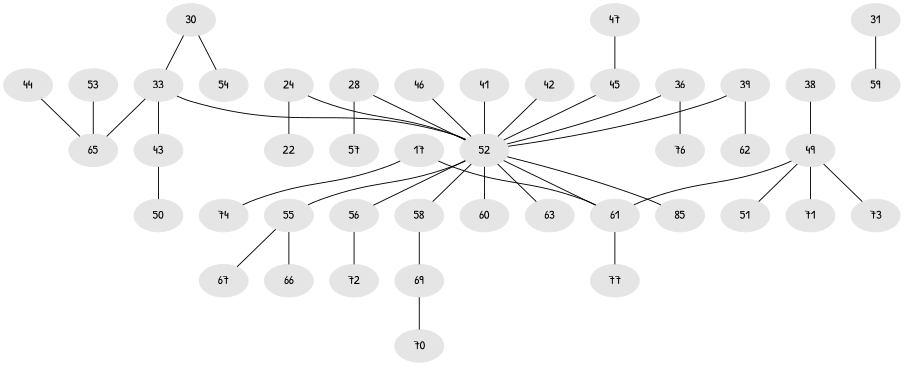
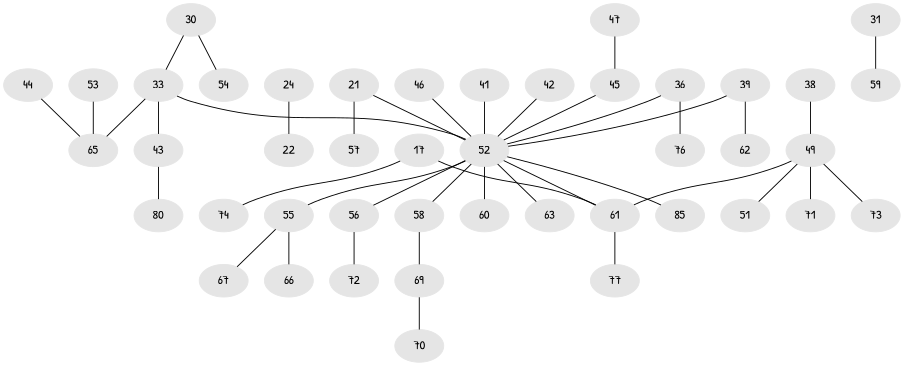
(354, 85) -> (354, 85)
(363, 113) -> none
(158, 216) -> (158, 216)
